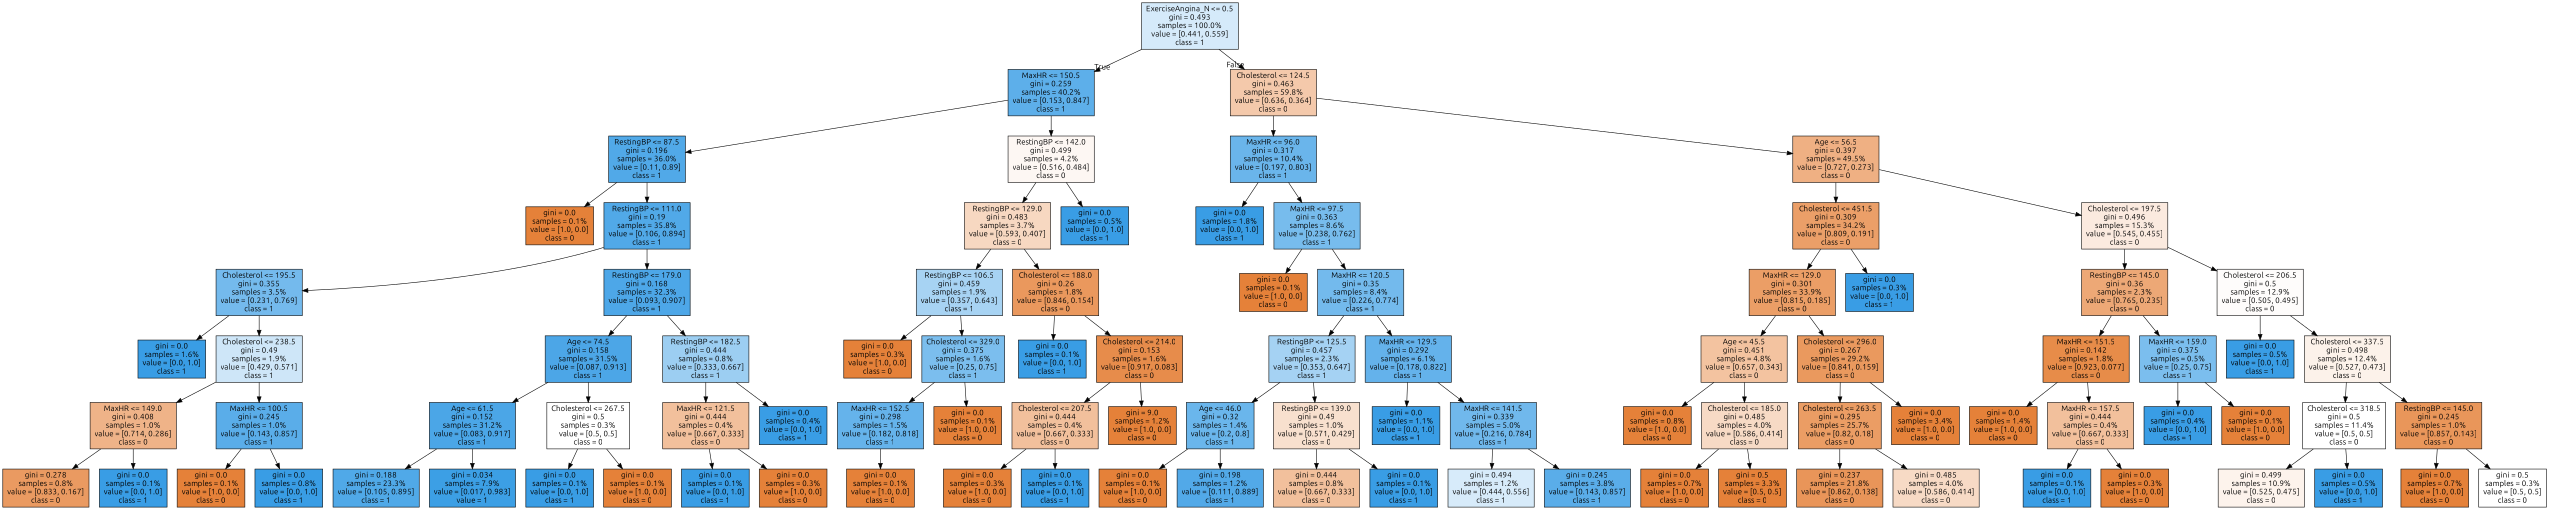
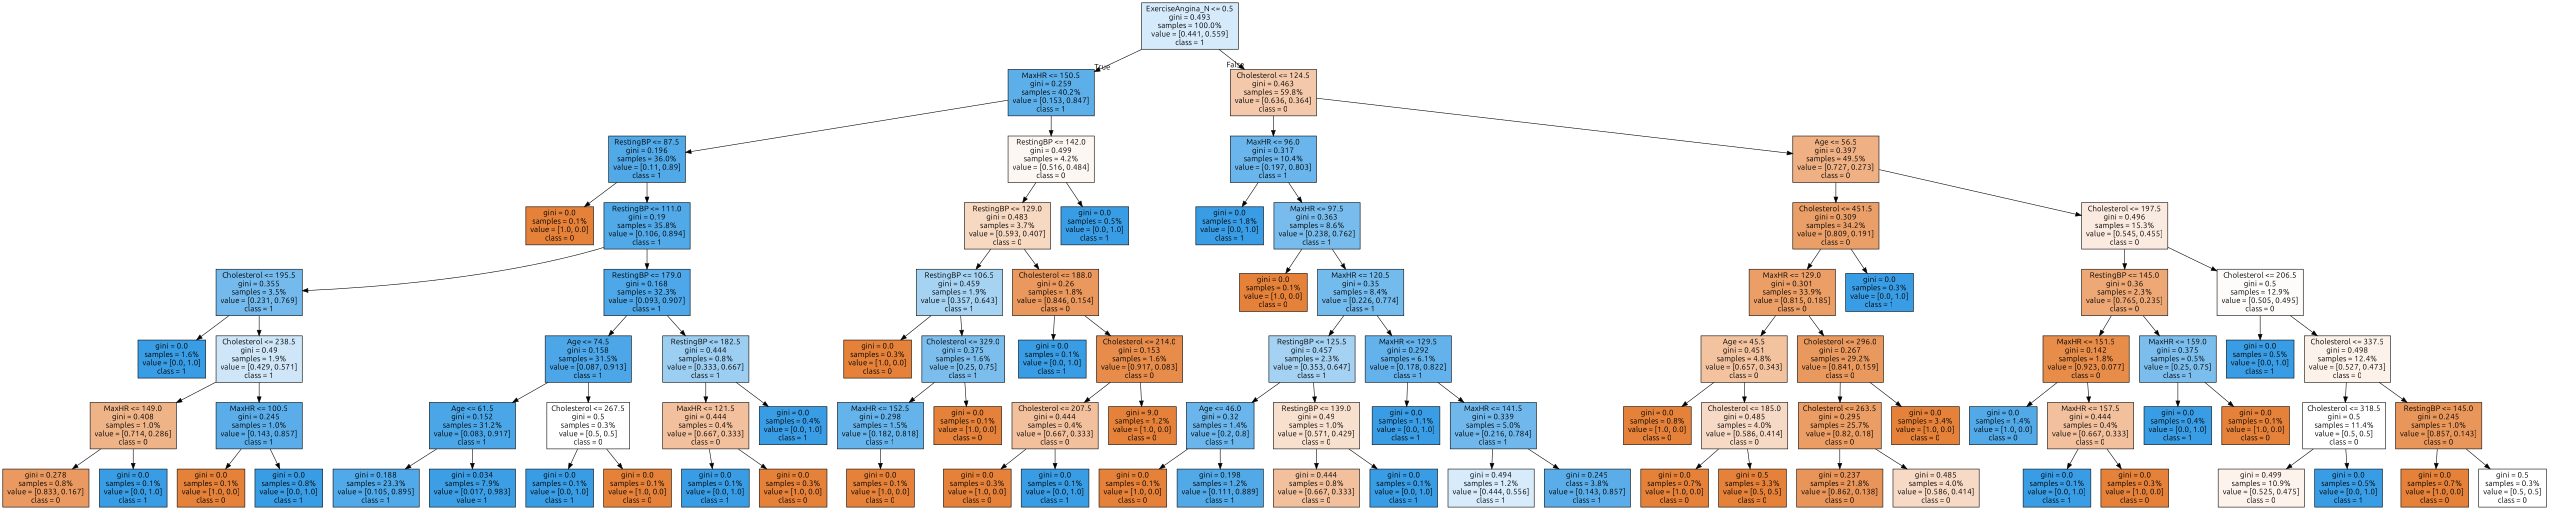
(2003, 426) -> (2003, 426)
(1587, 488) -> (1587, 488)
